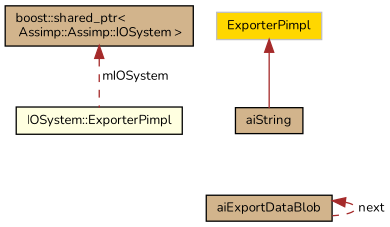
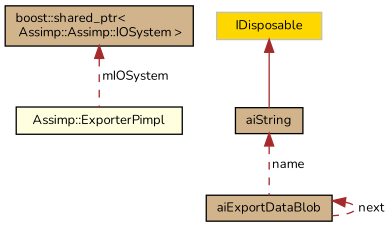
(269, 26) -> (269, 26)
(99, 121) -> (99, 121)
none -> (269, 171)
